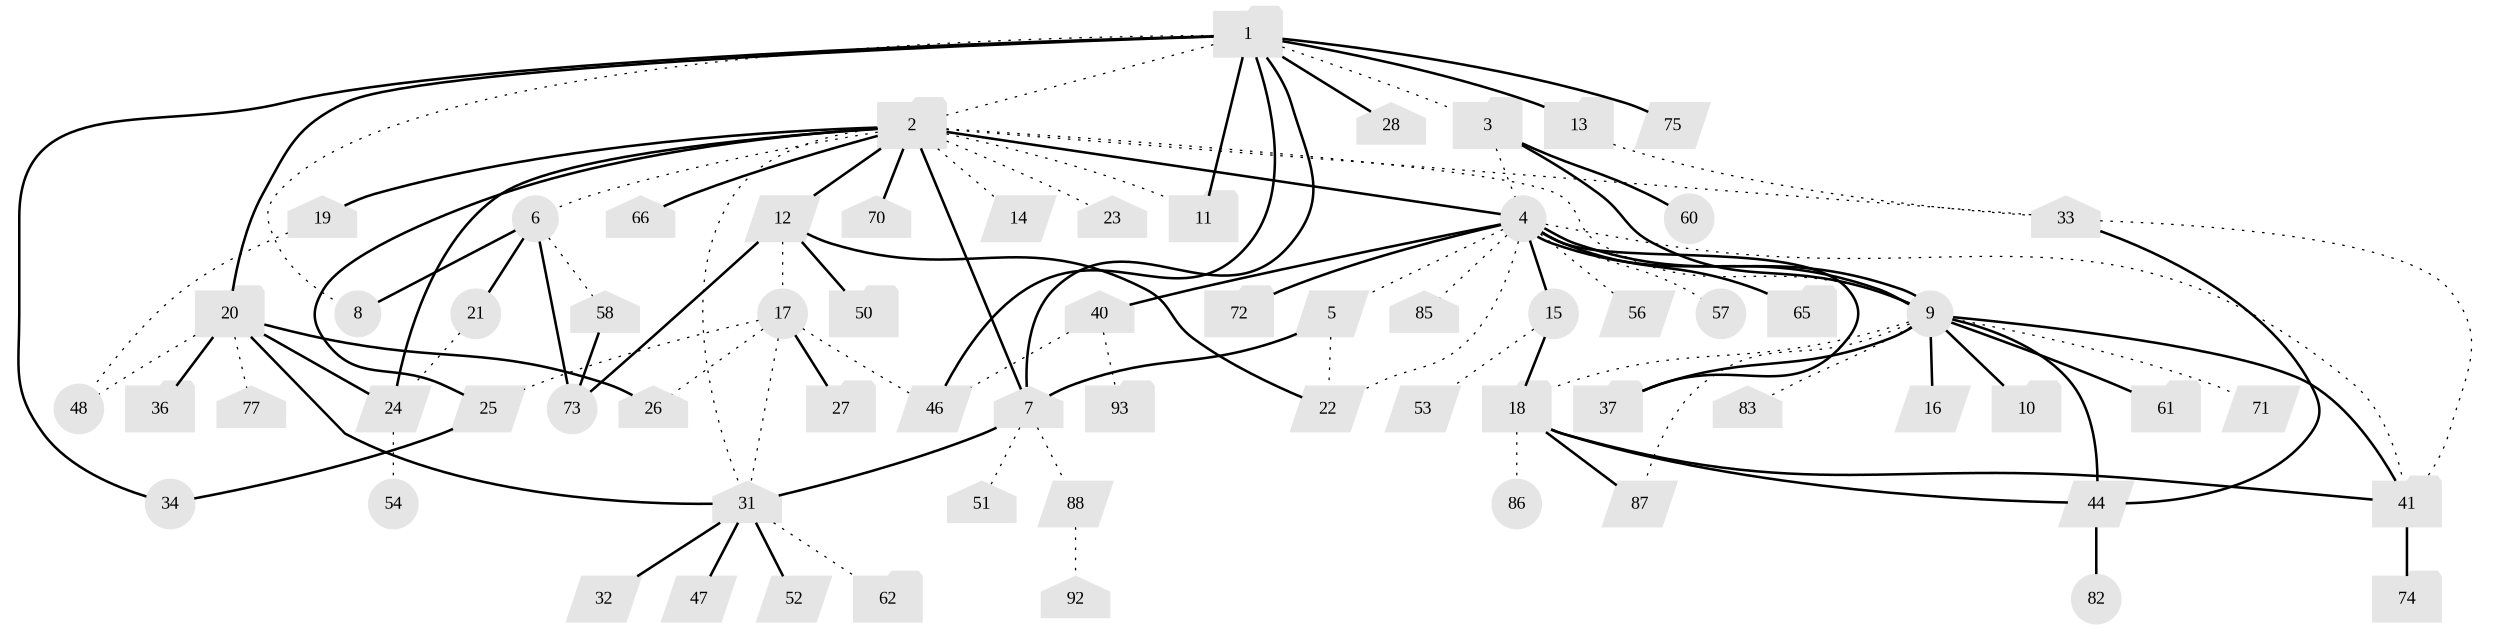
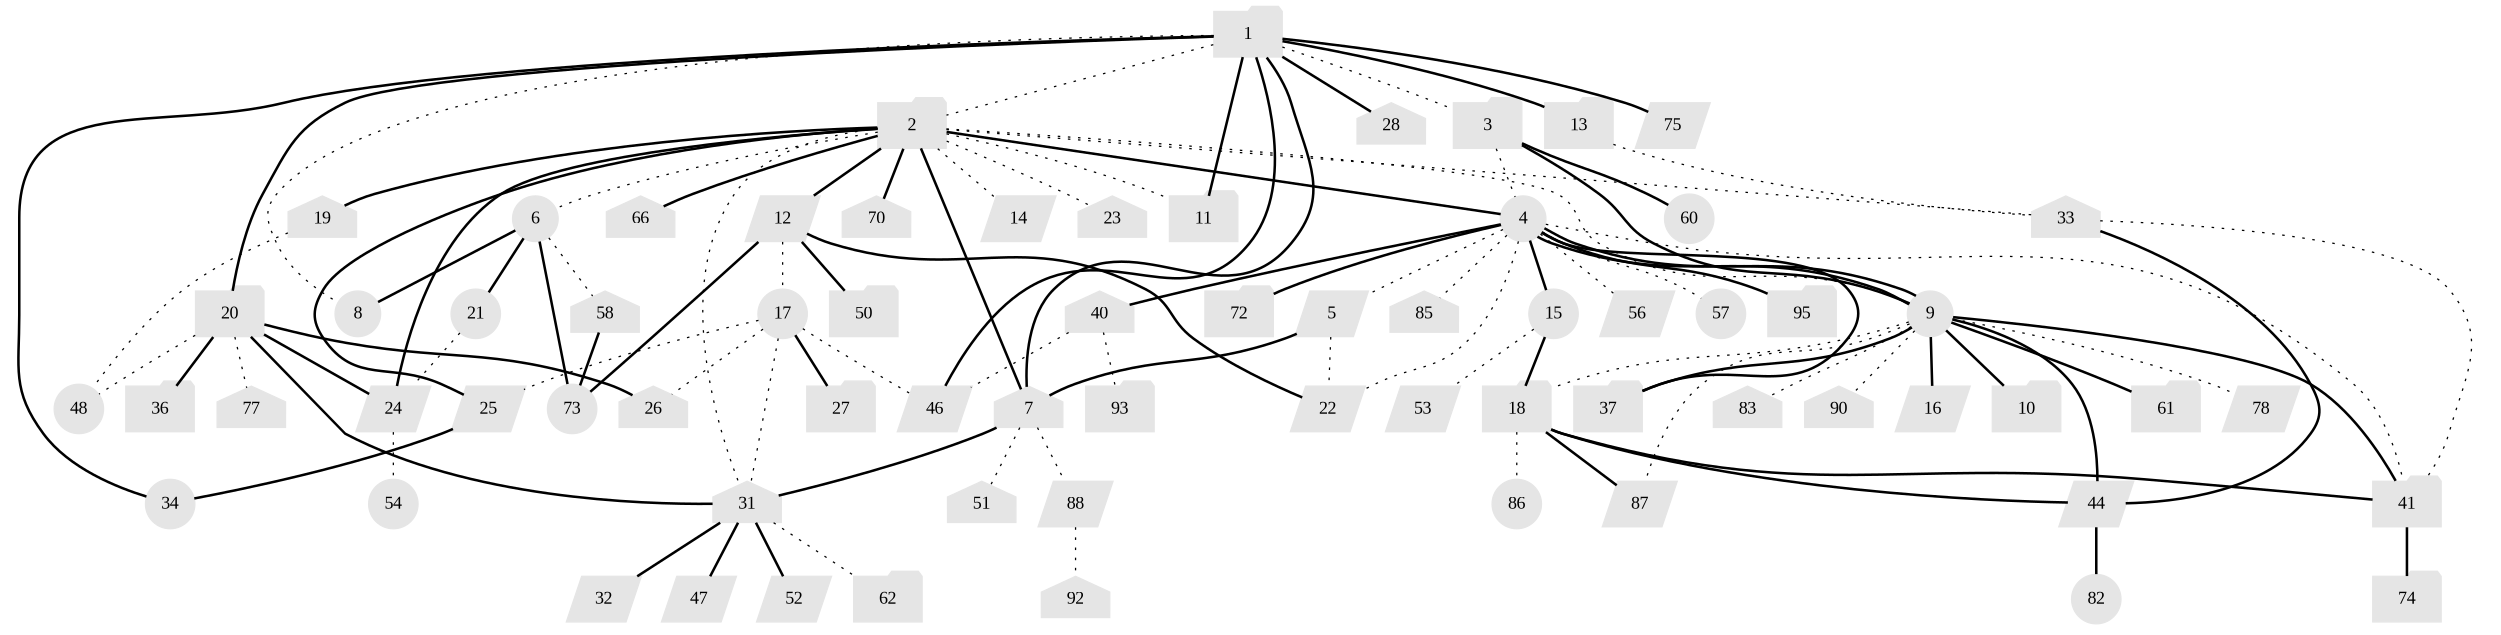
(1802, 314) -> (1802, 314)
none -> (1839, 409)
(2261, 409) -> (2261, 409)
